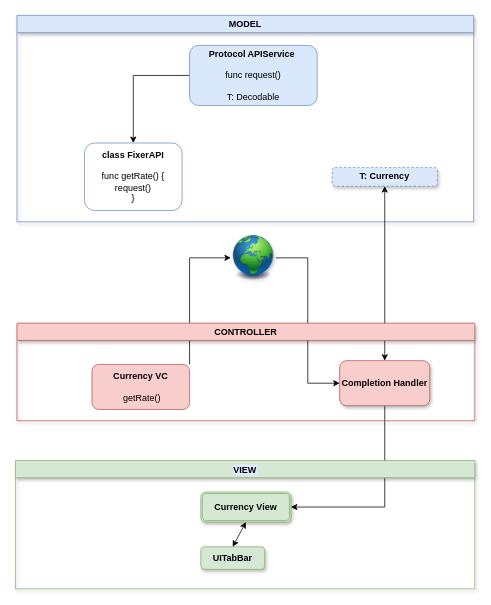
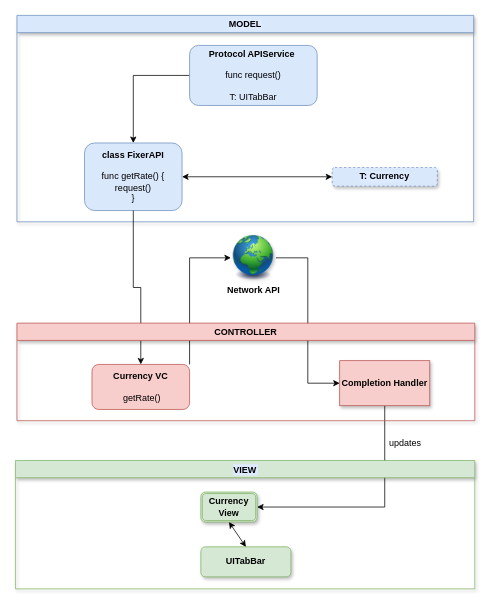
(253, 75) -> (253, 75)
(133, 177) -> (133, 177)
none -> (257, 177)
(384, 257) -> none
none -> (133, 270)
none -> (253, 291)
(384, 383) -> (384, 383)
none -> (405, 443)
(246, 507) -> (229, 507)
(233, 558) -> (246, 561)
